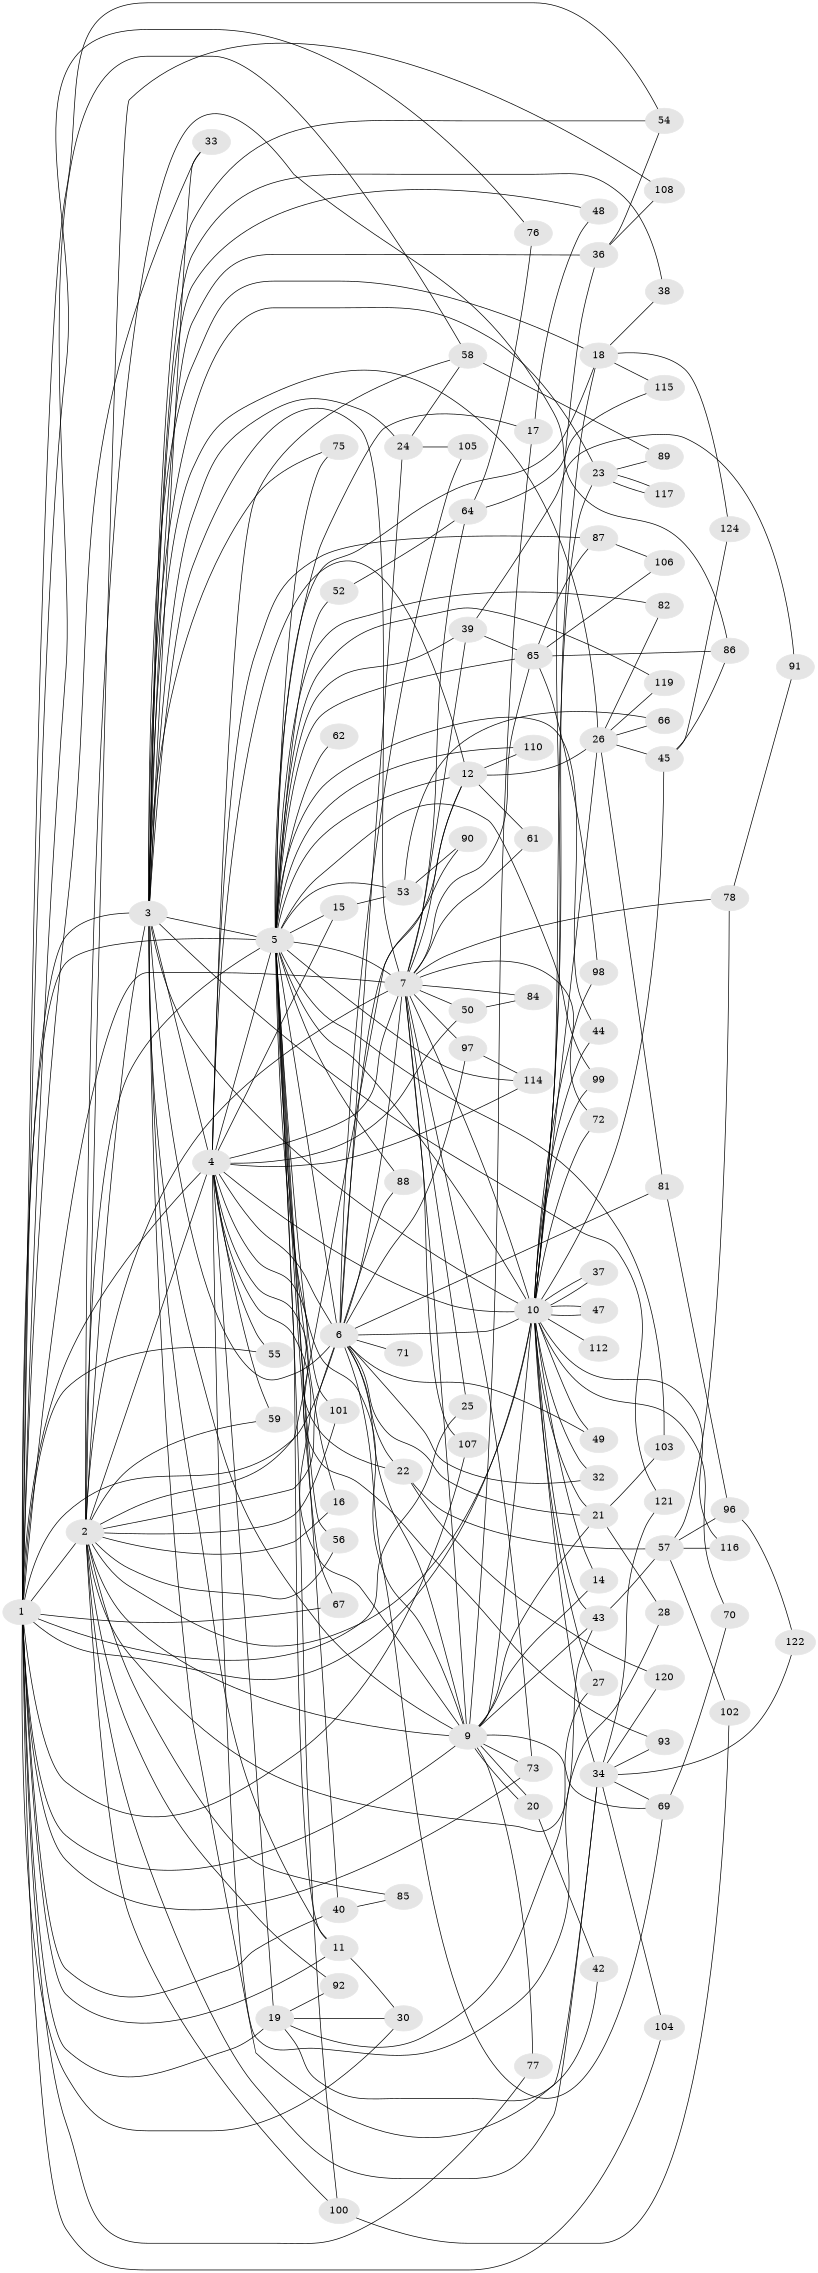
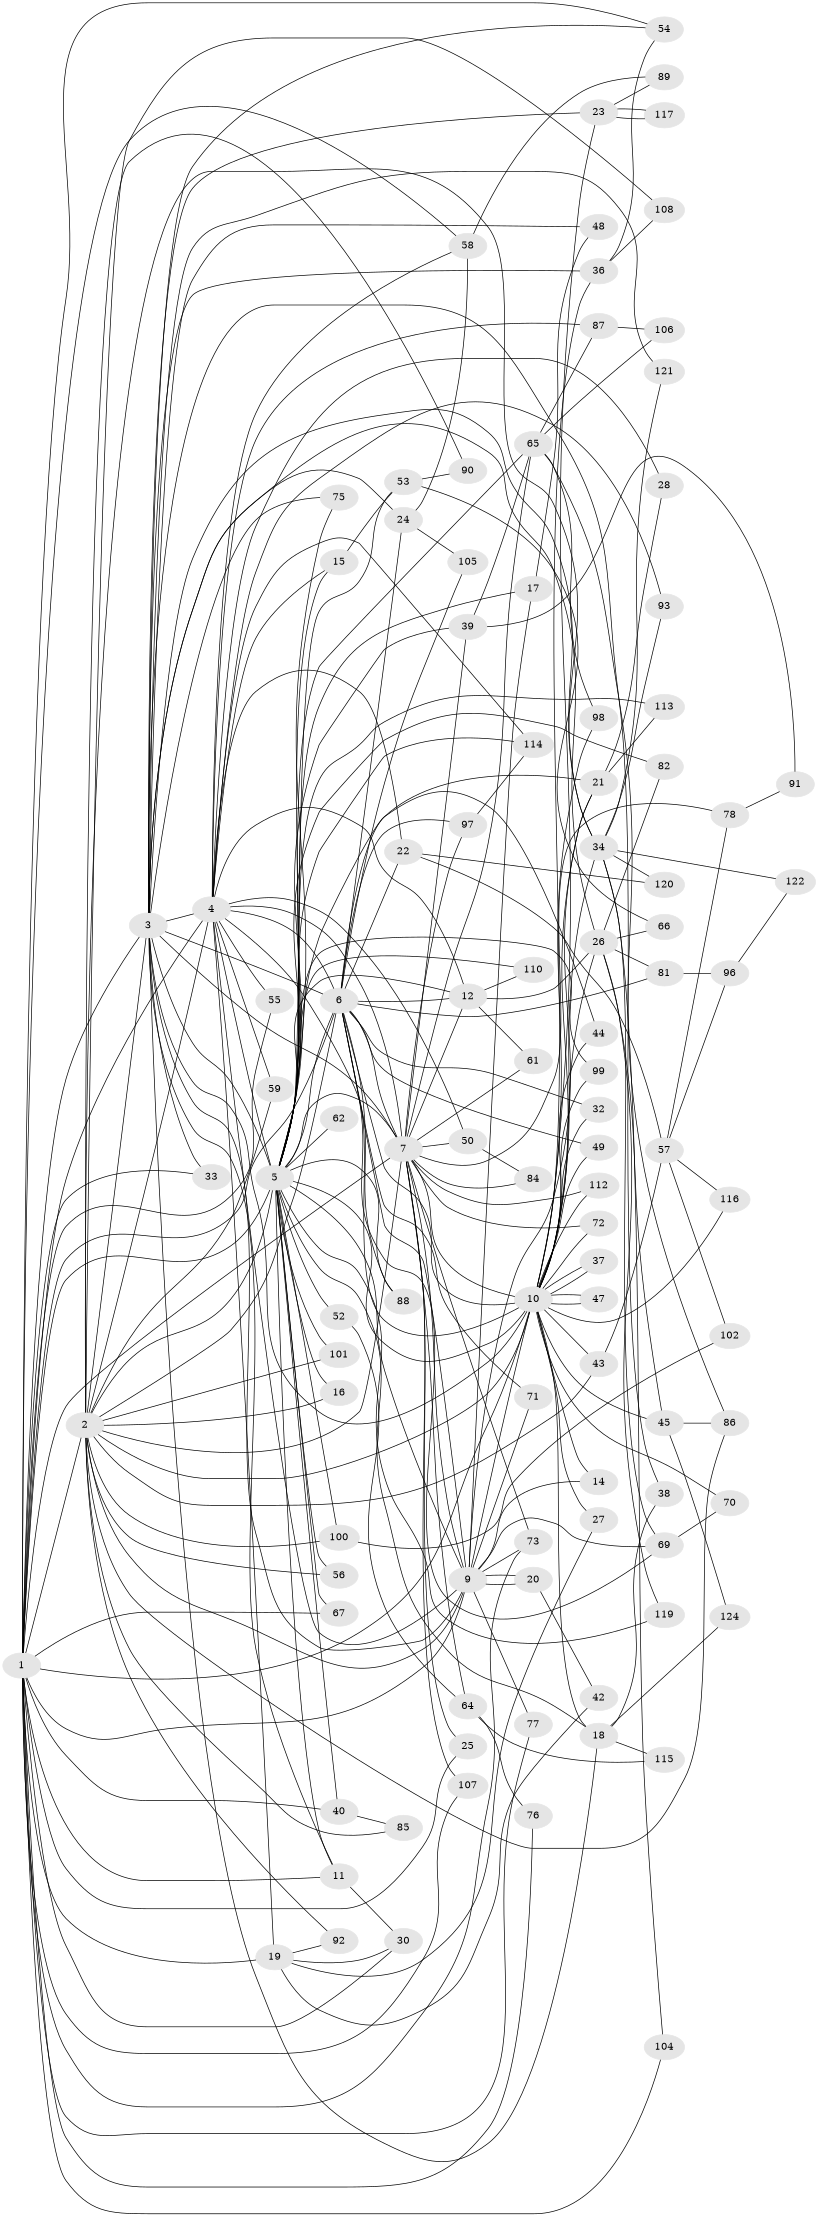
none -> (495, 1204)
(664, 1448) -> (664, 707)
(533, 1678) -> (501, 1488)
